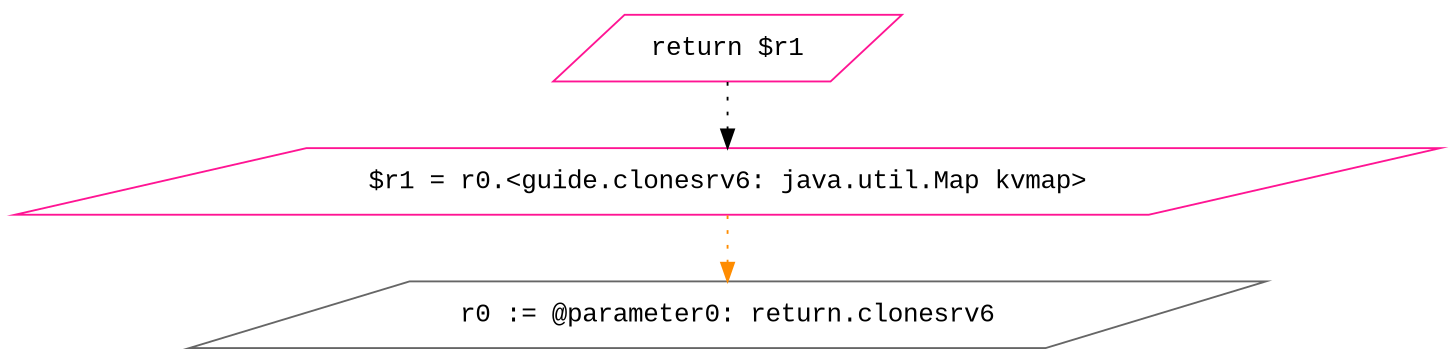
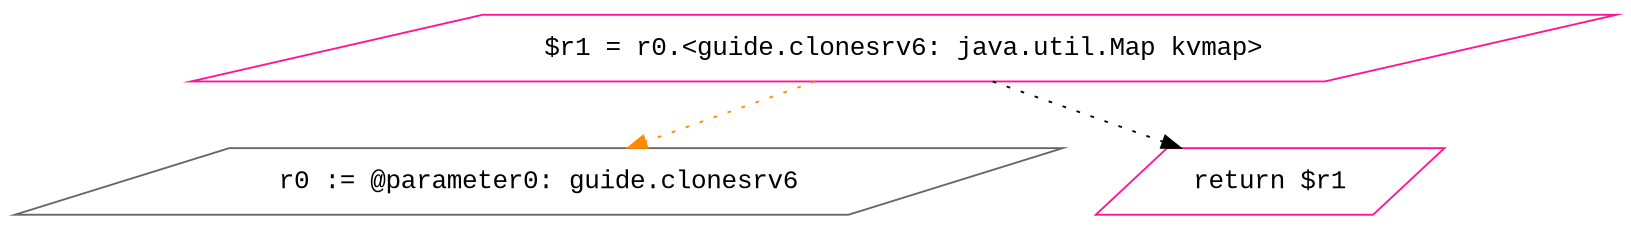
(728, 106) -> (1078, 112)
(728, 315) -> (539, 181)
